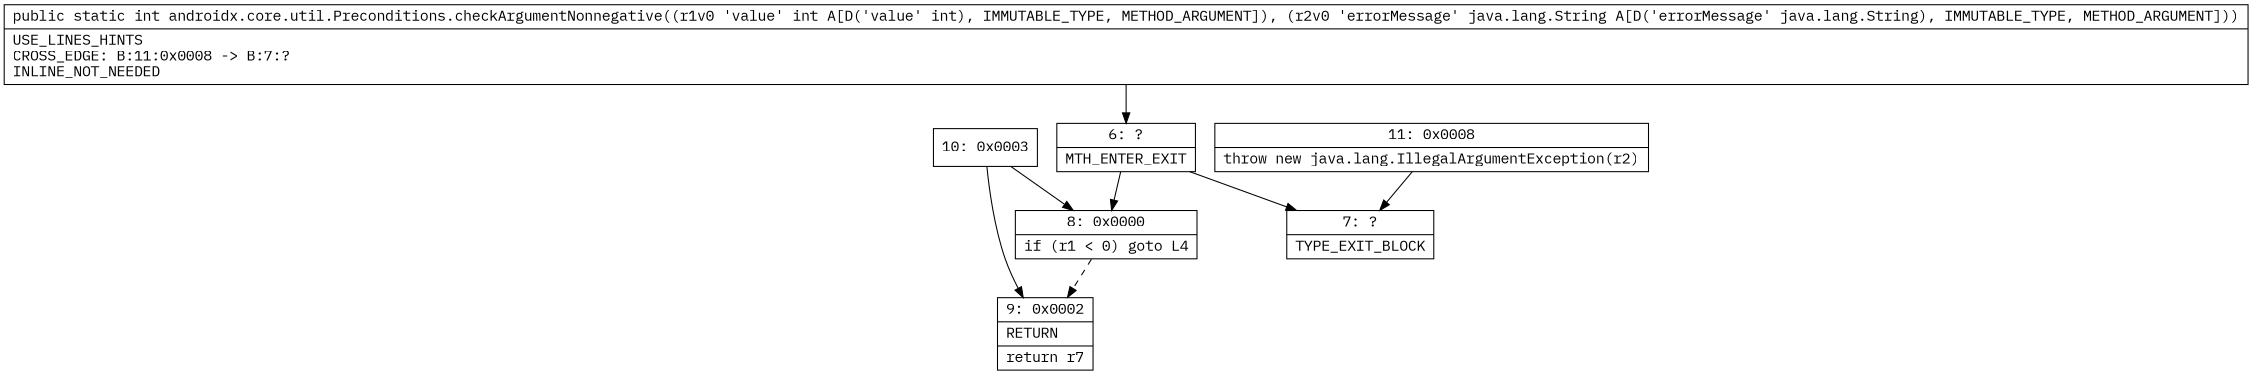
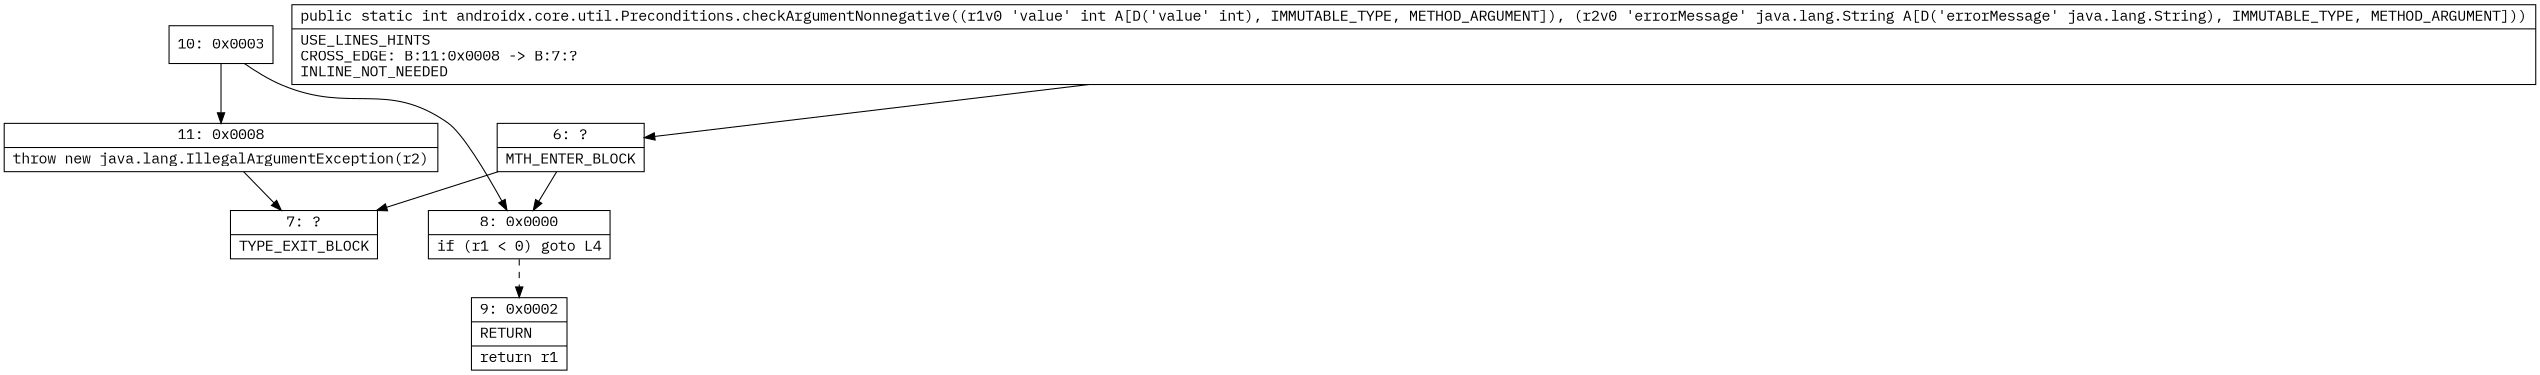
(1126, 159) -> (571, 159)
(997, 229) -> (221, 88)
(1045, 358) -> (519, 358)
